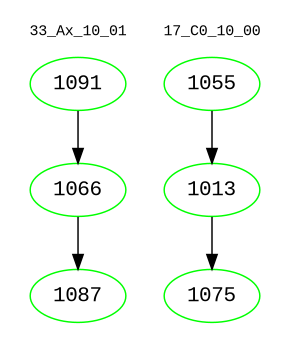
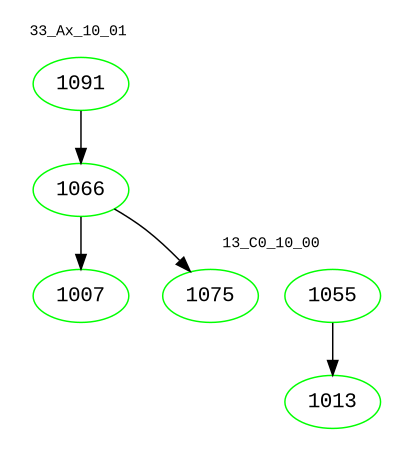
(213, 32) -> (272, 244)
(212, 236) -> (162, 243)
(78, 296) -> (81, 296)
